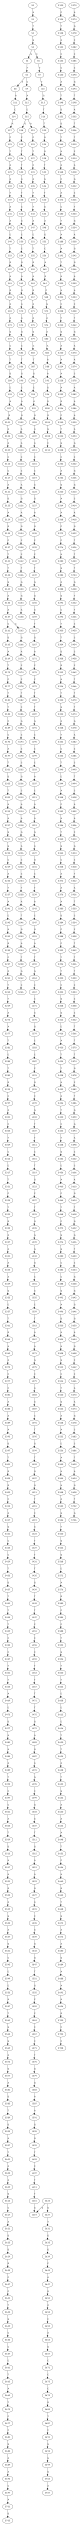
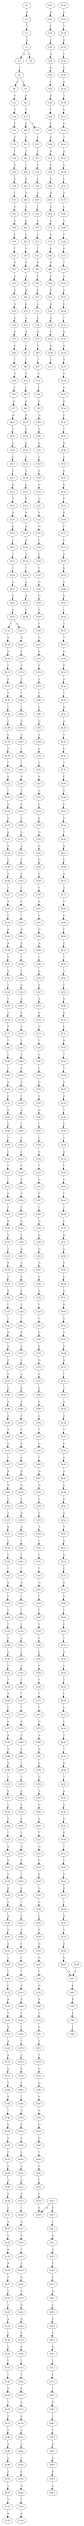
(40, 75) -> none
none -> (21, 998)
(61, 1971) -> (67, 1971)
